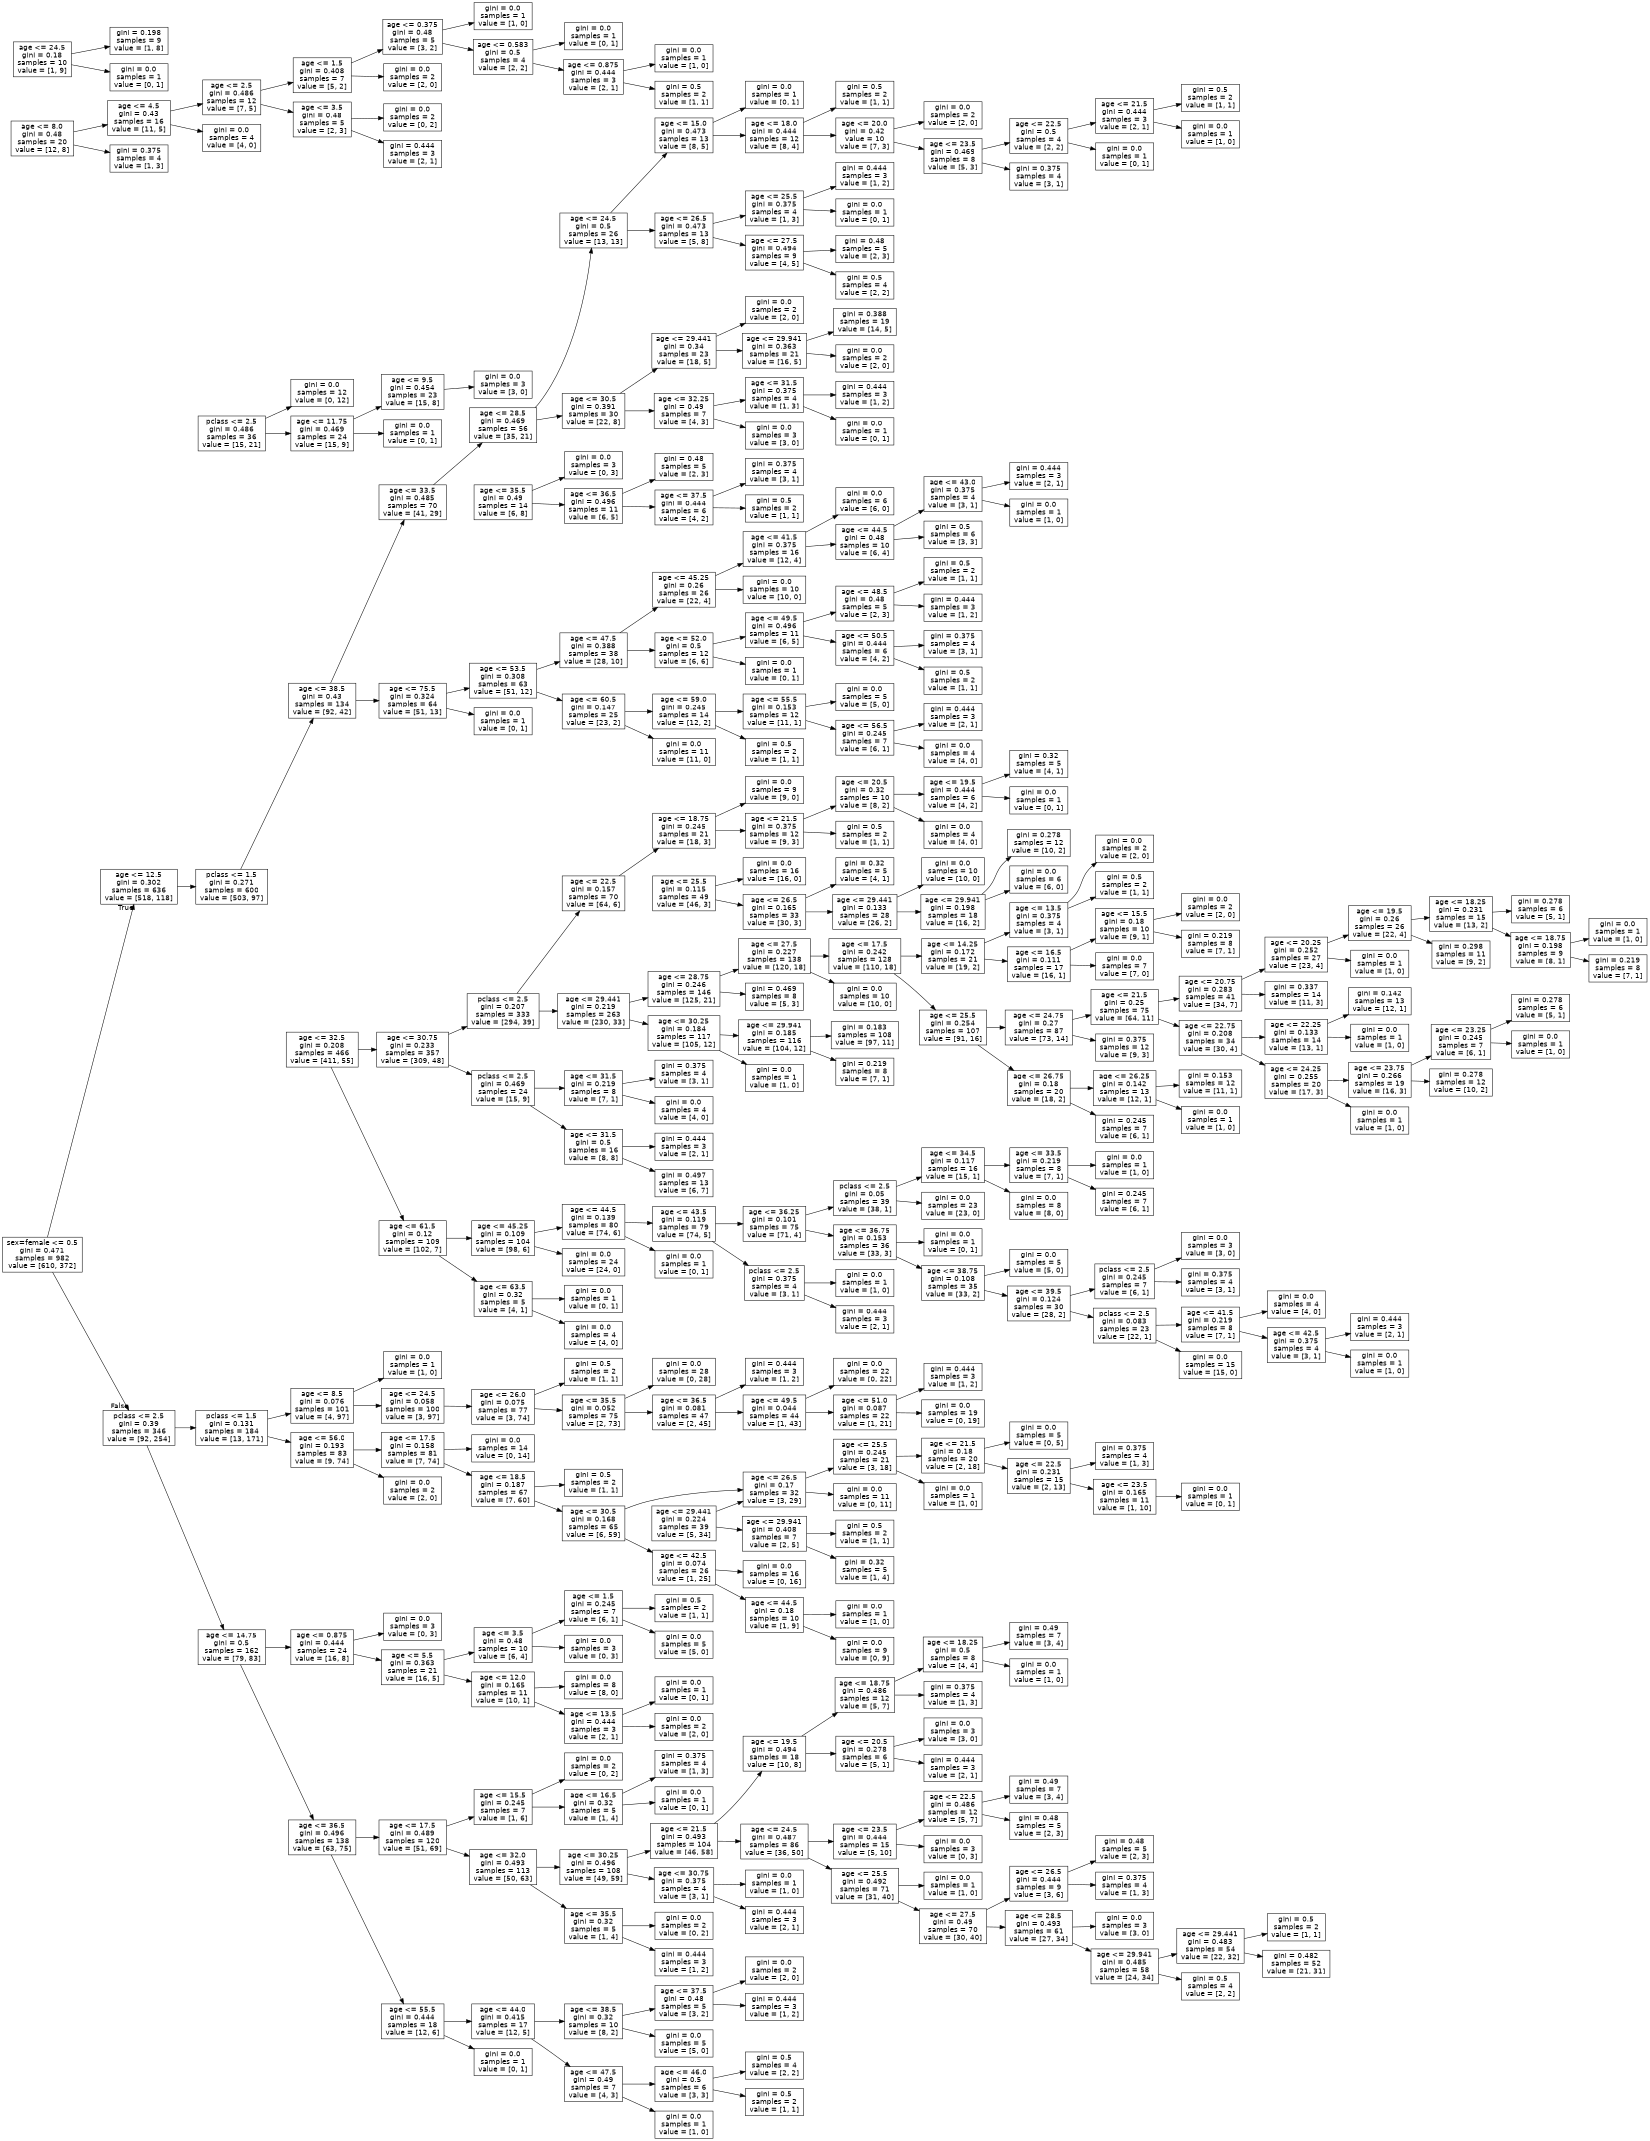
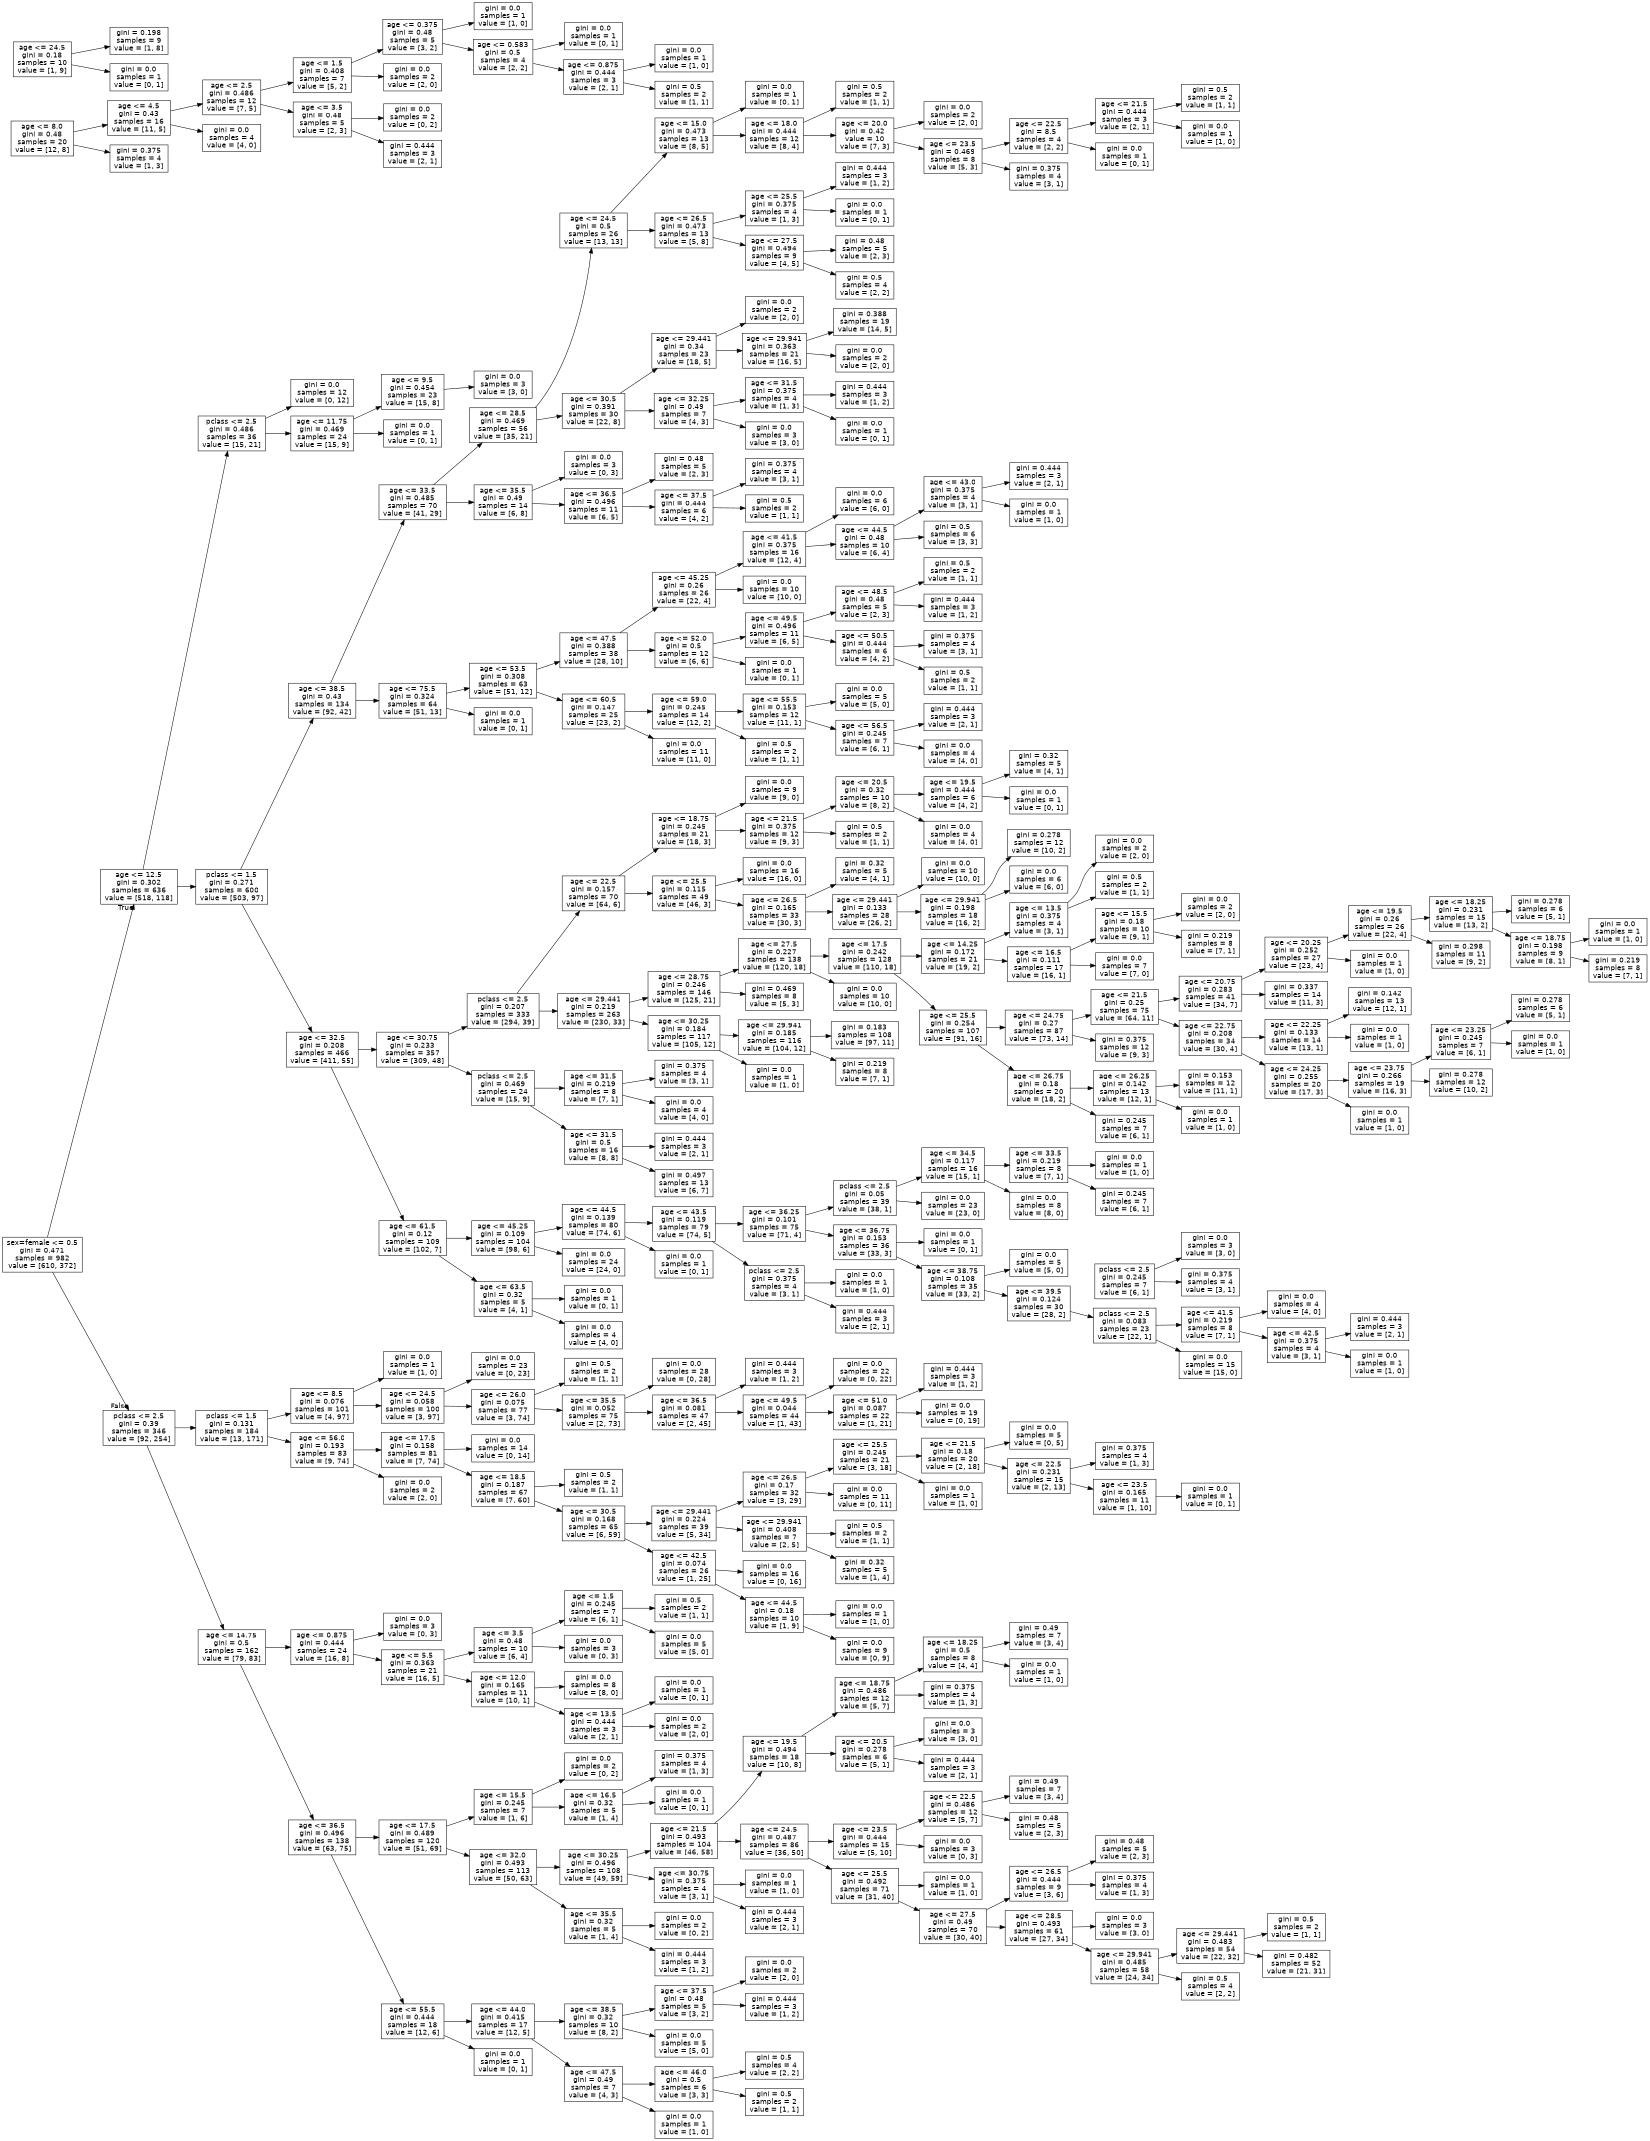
(1039, 136) -> (1039, 136)
none -> (458, 502)
none -> (185, 663)
none -> (636, 893)
none -> (276, 966)
(1080, 1293) -> none
none -> (503, 1366)
(681, 1495) -> (636, 1523)
